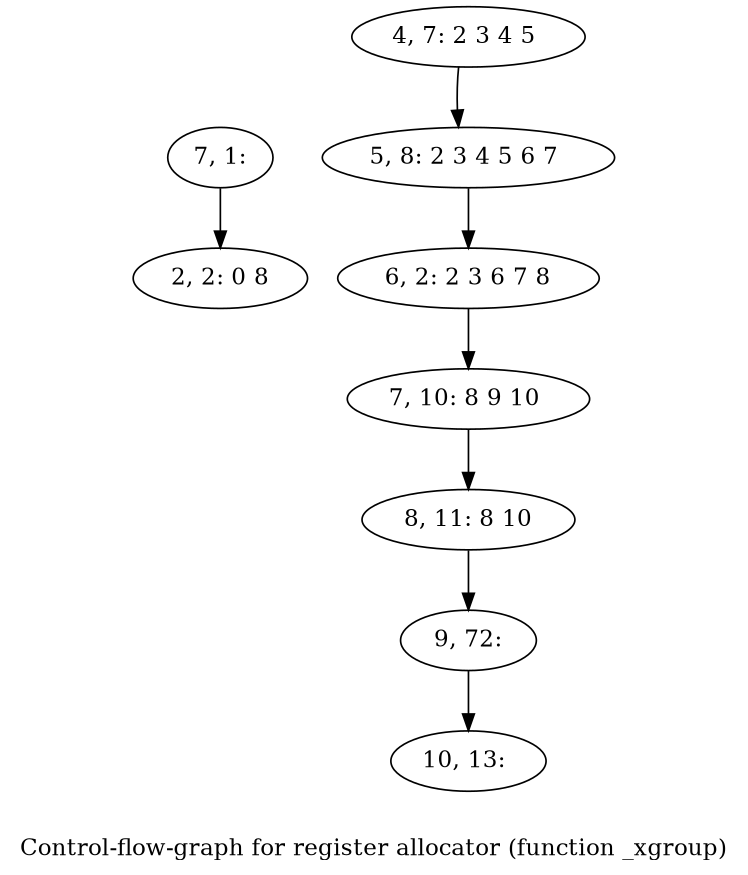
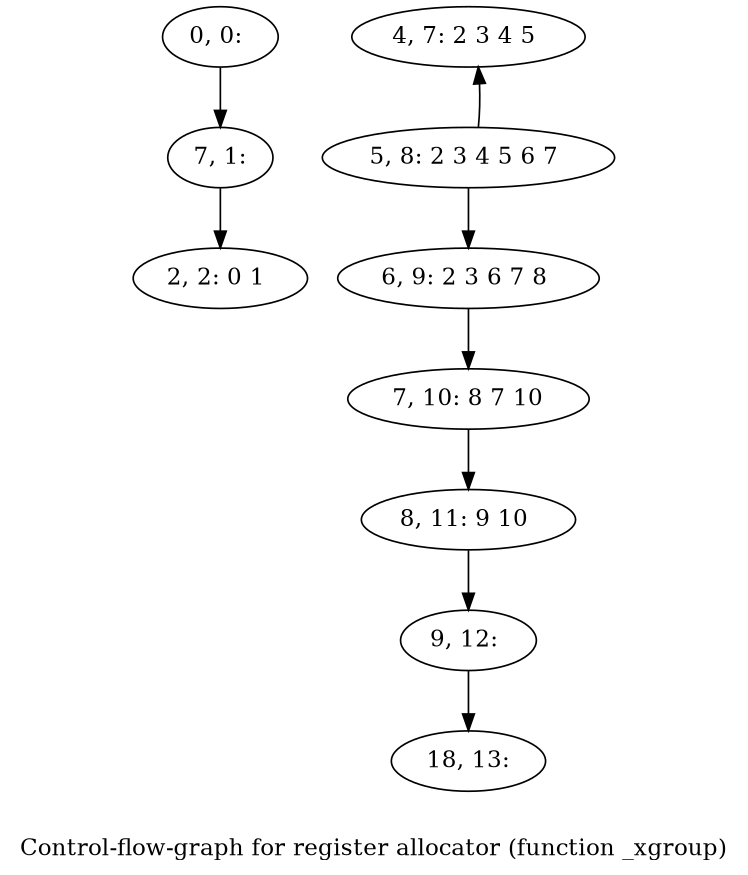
none -> (220, 37)
(457, 88) -> (480, 105)
(220, 278) -> (220, 278)
(468, 278) -> (468, 278)
(468, 399) -> (468, 399)
(468, 520) -> (468, 520)
(468, 640) -> (468, 640)
(468, 761) -> (468, 761)
